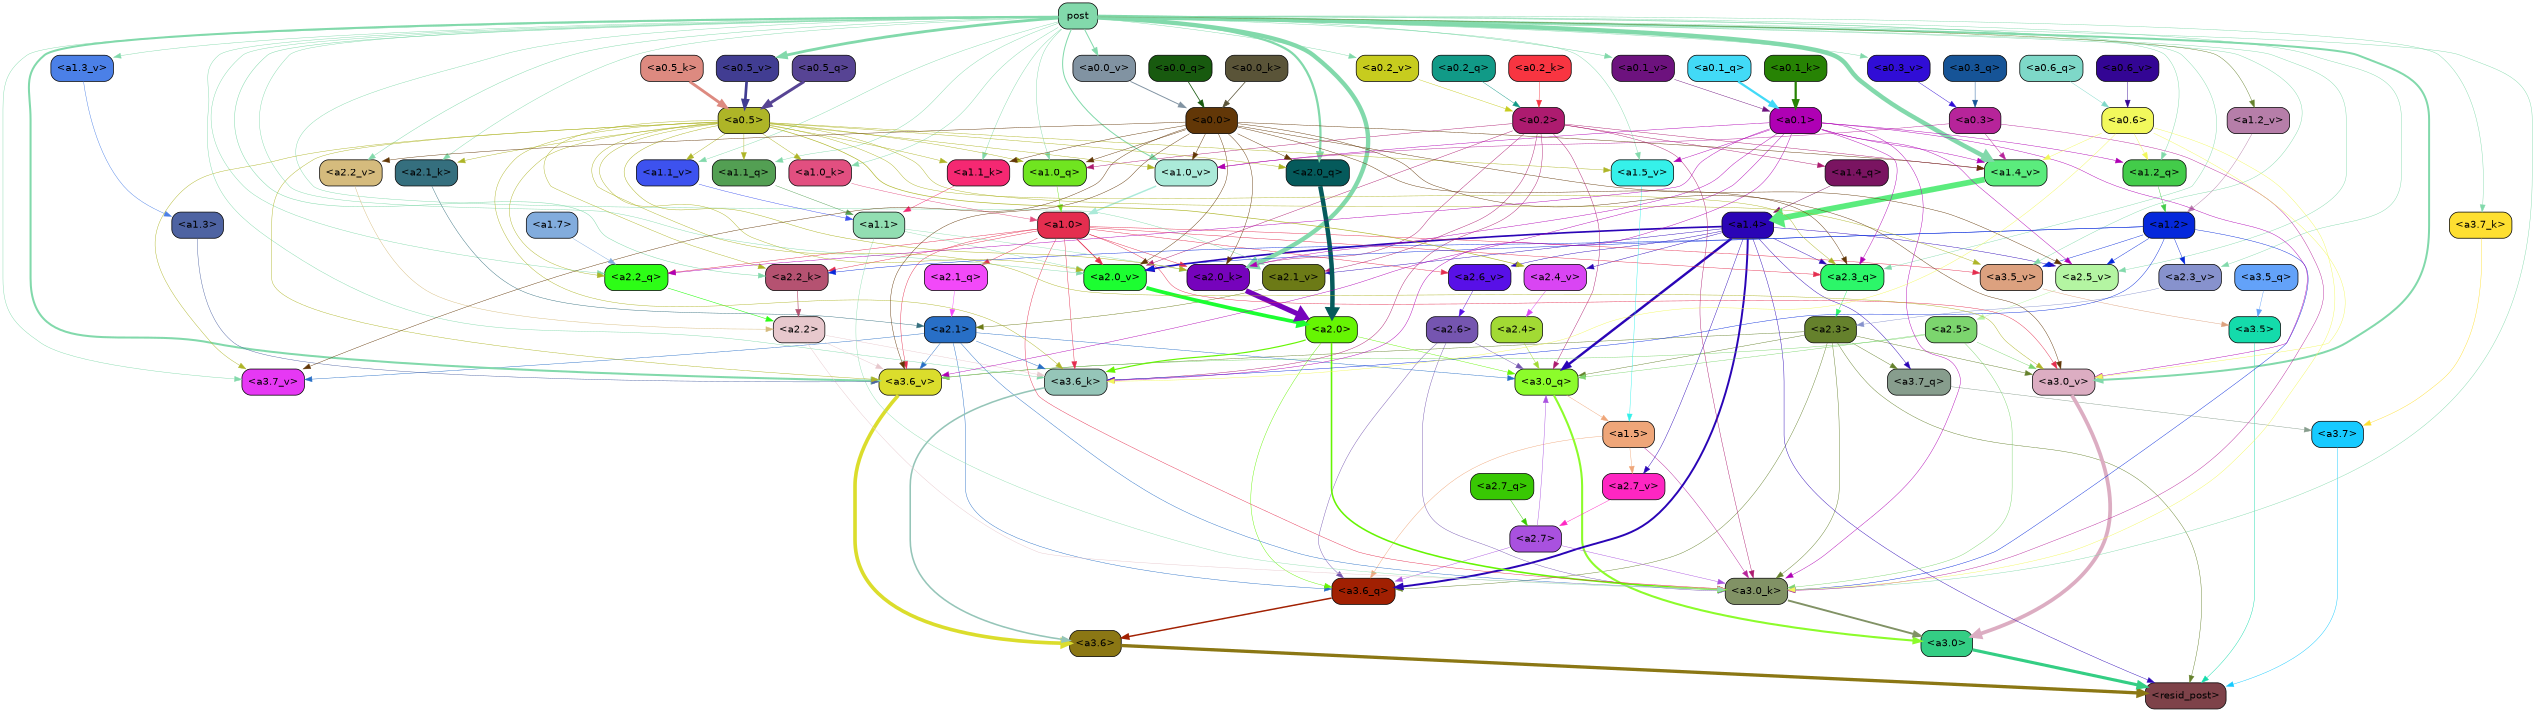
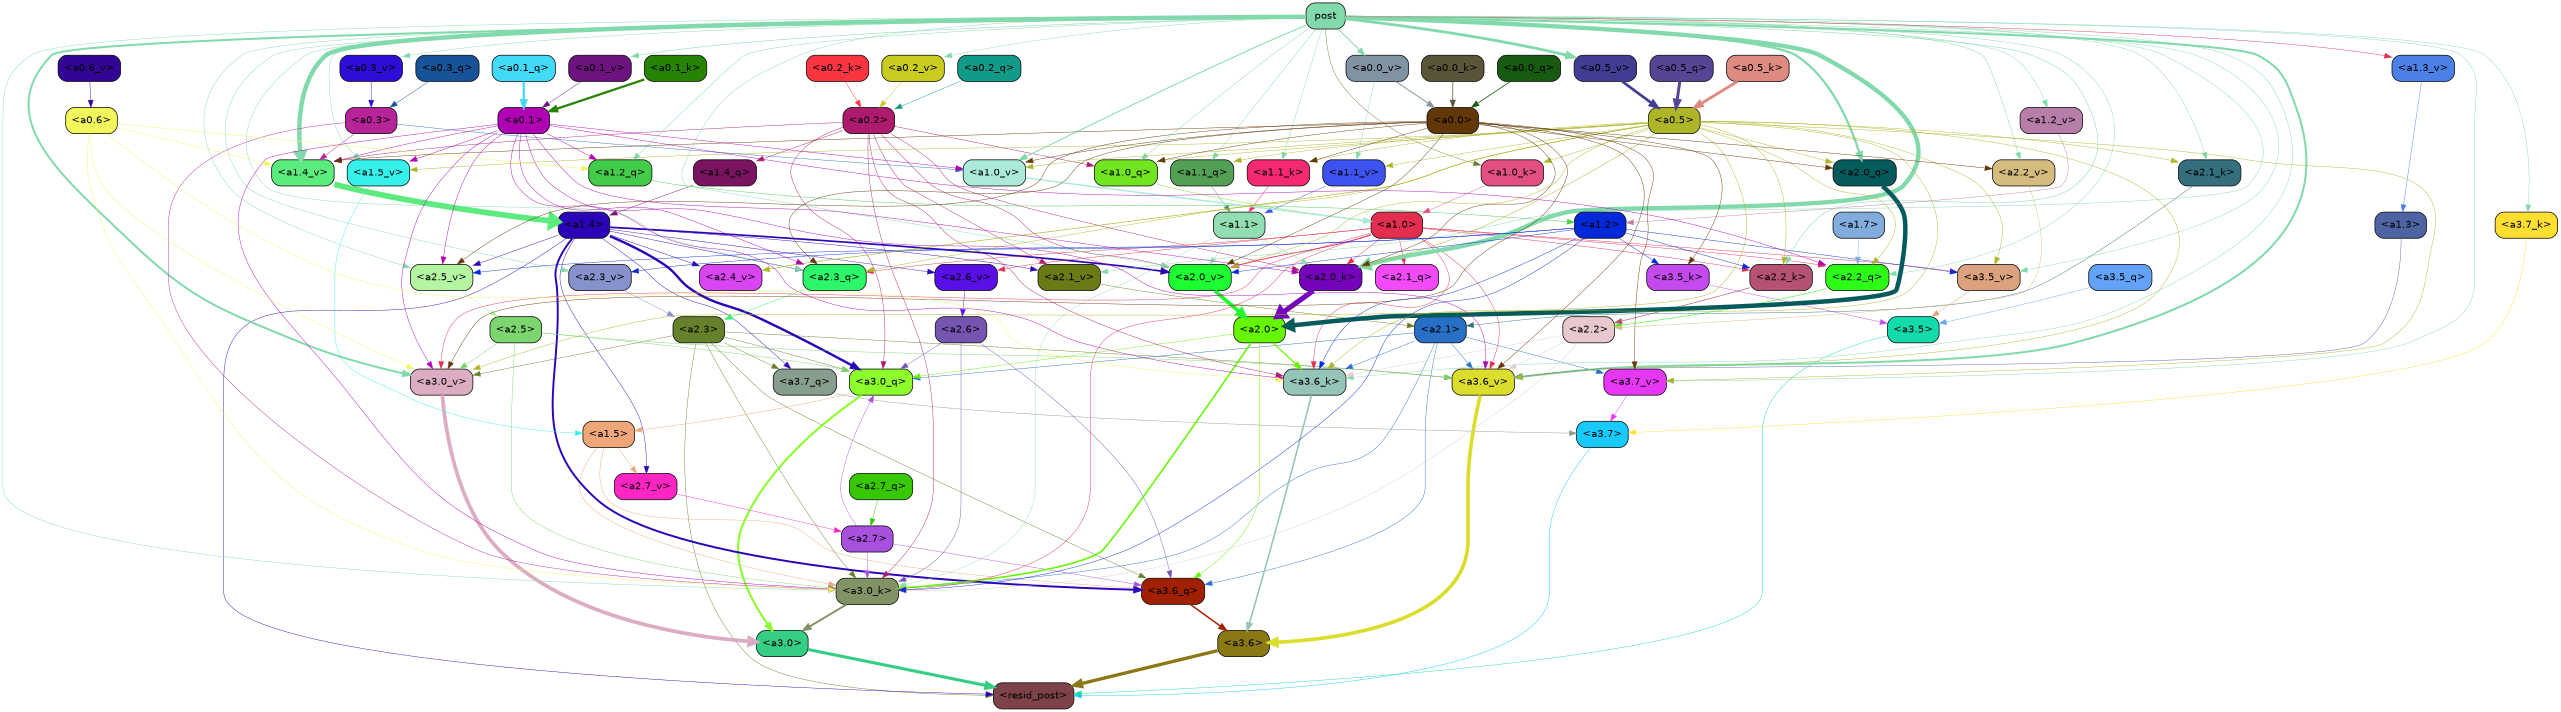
(589, 25) -> (2126, 34)
(1687, 26) -> (1708, 24)
(2051, 68) -> none
(880, 85) -> (1366, 117)
(967, 108) -> (1372, 115)
(1569, 144) -> (592, 142)
none -> (1678, 277)
(953, 300) -> none
(1517, 330) -> none
none -> (1621, 405)
(1698, 506) -> (673, 546)
